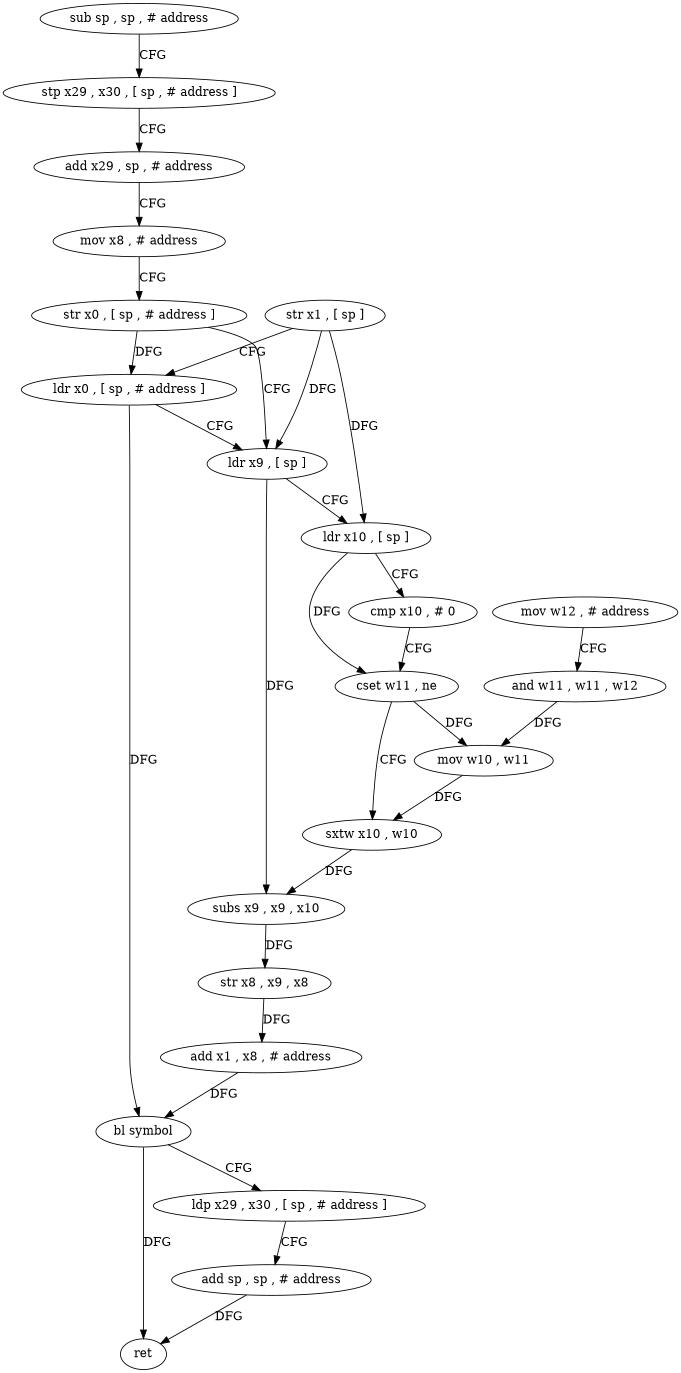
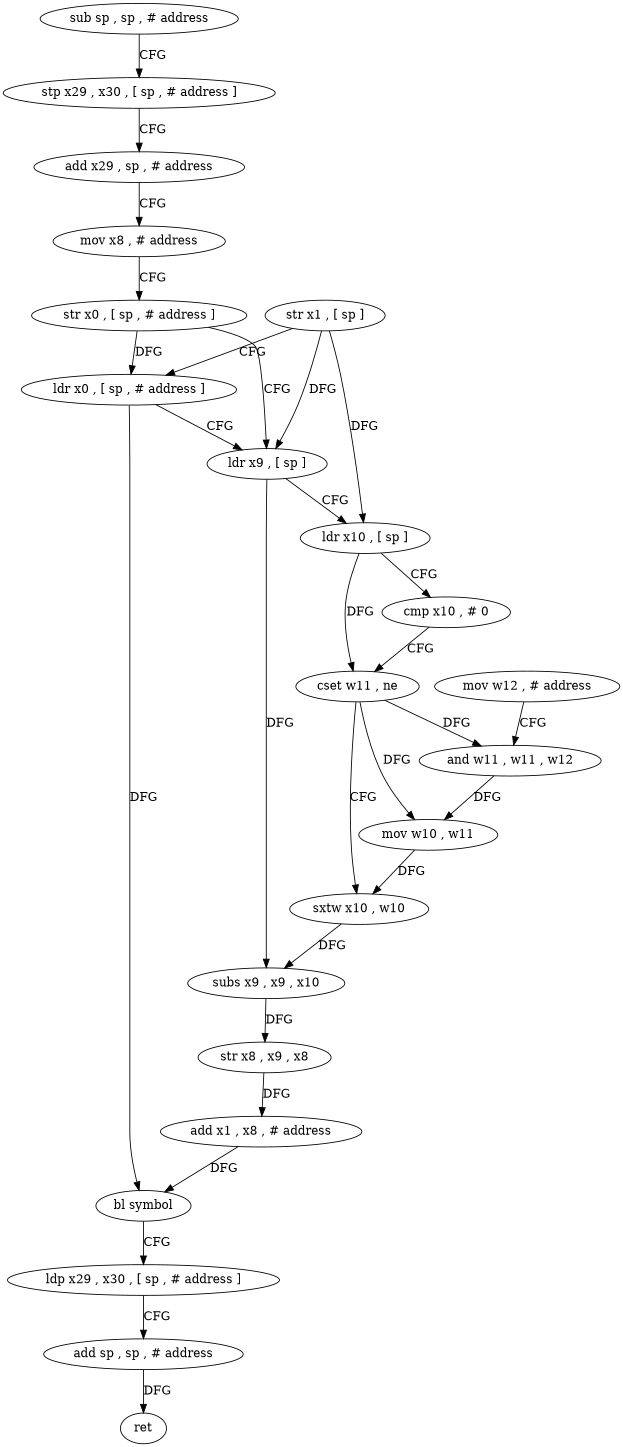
none -> (429, 721)
(143, 1239) -> none
